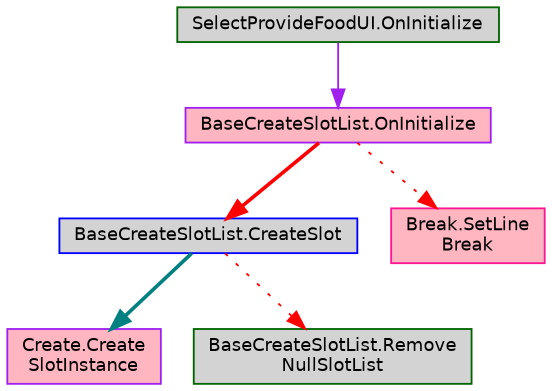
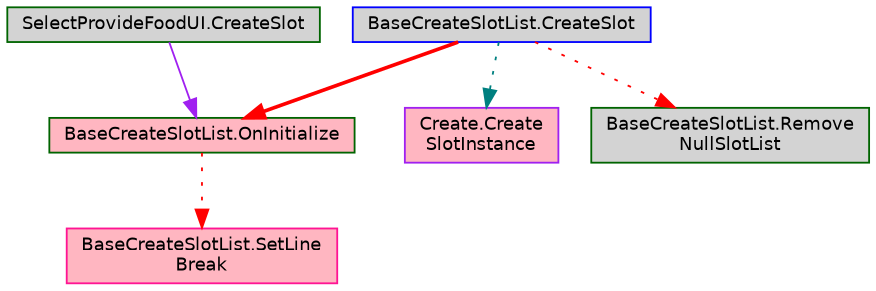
(338, 25) -> (164, 25)
(338, 125) -> (202, 135)
(281, 174) -> (361, 77)
(468, 236) -> (202, 256)
(158, 285) -> (494, 66)
